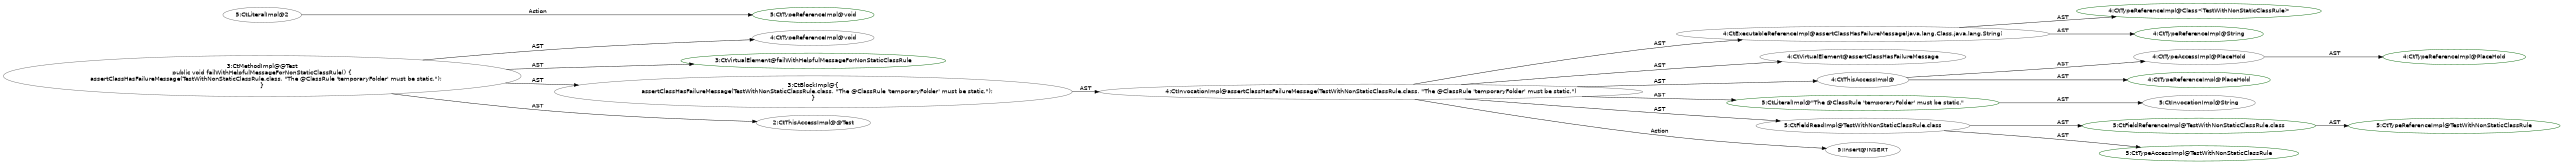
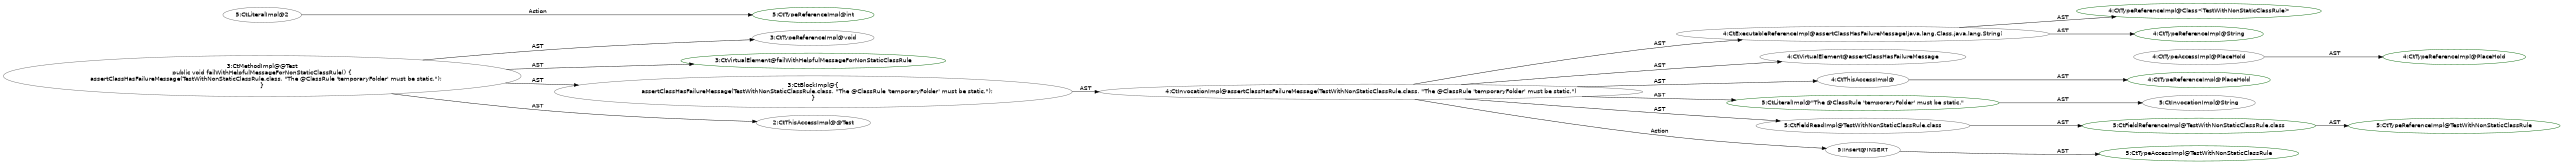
(813, 15) -> (813, 15)
(813, 38) -> (813, 38)
(2024, 70) -> none
(2040, 138) -> (1998, 154)
